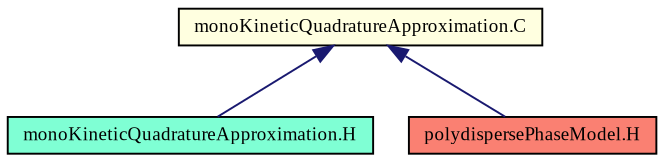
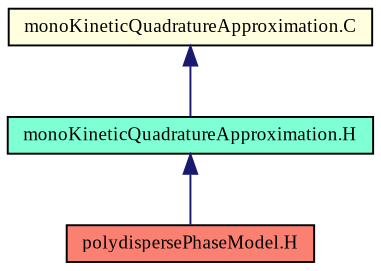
(455, 86) -> (190, 200)
